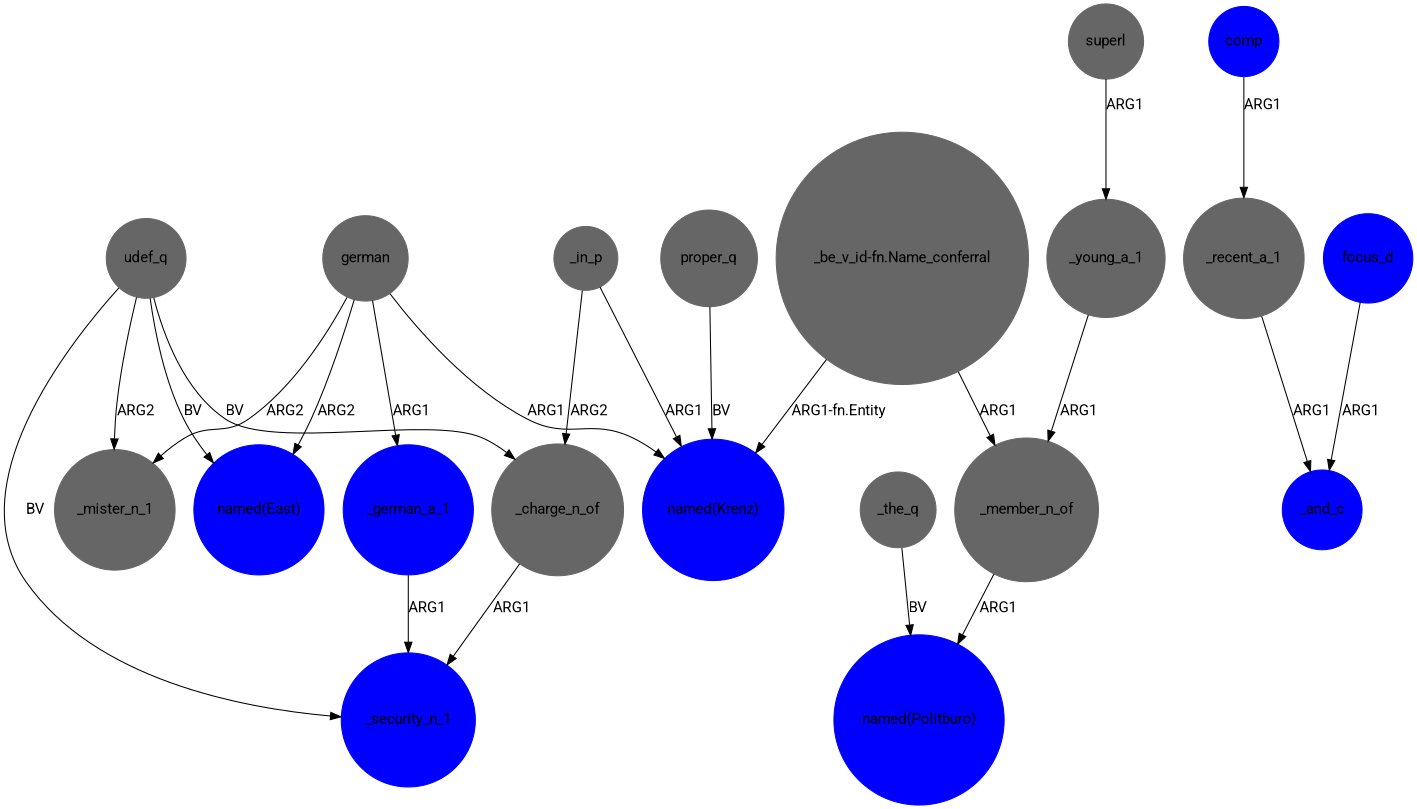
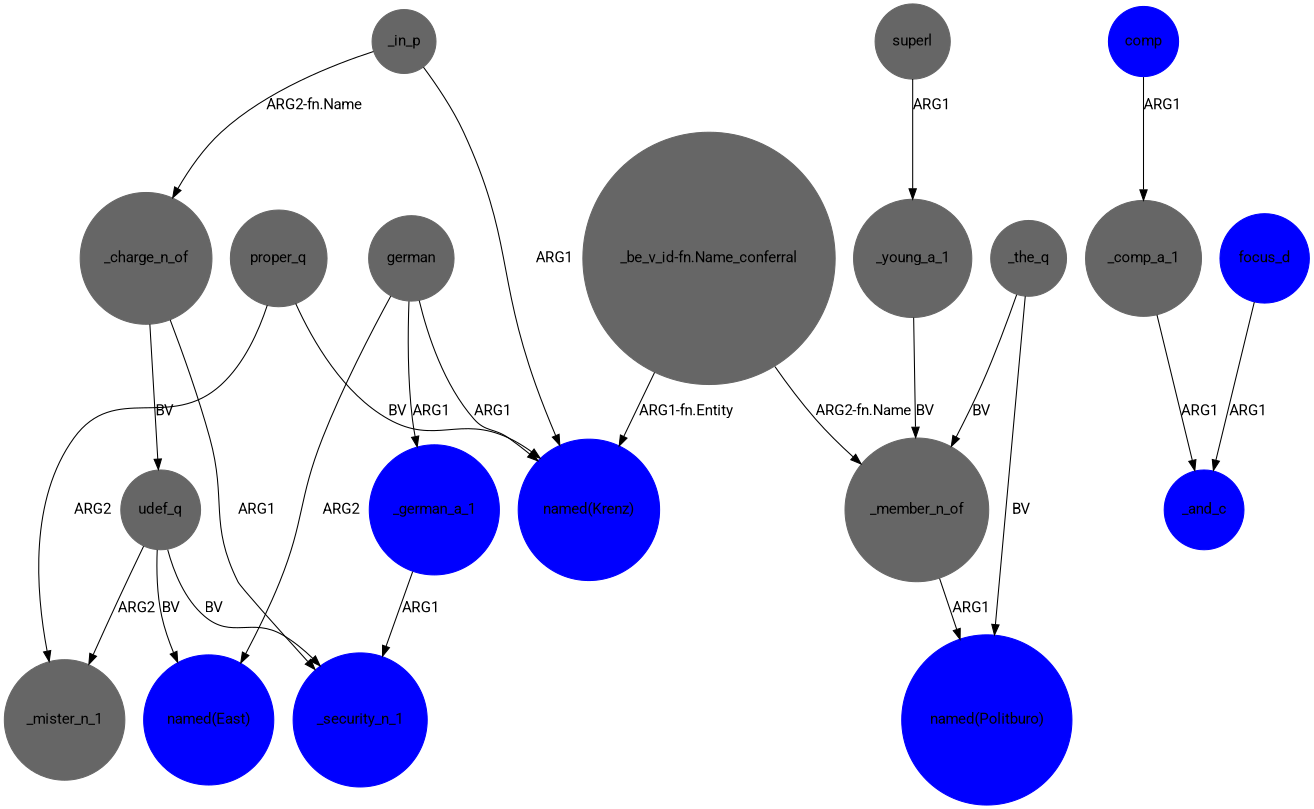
(1244, 258) -> (1143, 258)
none -> (989, 367)
(272, 400) -> (86, 425)
(589, 411) -> (314, 105)
(998, 411) -> (864, 411)
(1079, 411) -> (925, 411)
(296, 433) -> (154, 392)
